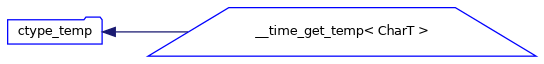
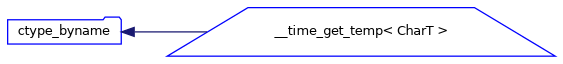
(55, 32) -> (64, 32)
